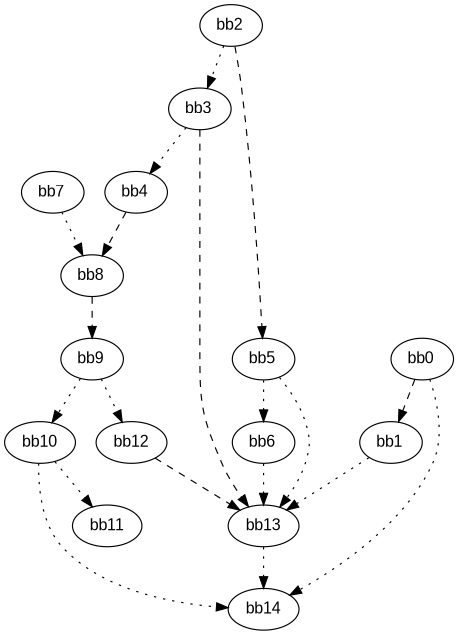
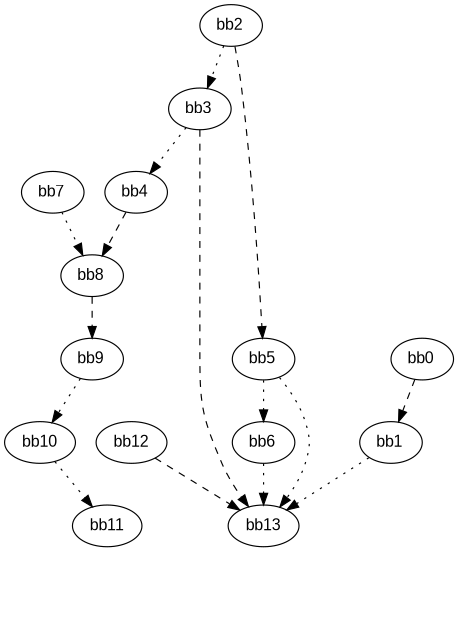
(109, 395) -> none
(264, 609) -> none
